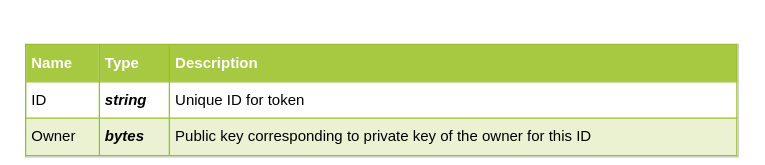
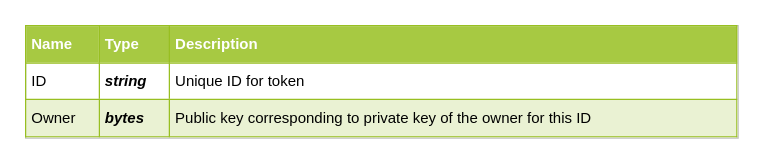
(382, 101) -> (382, 82)
